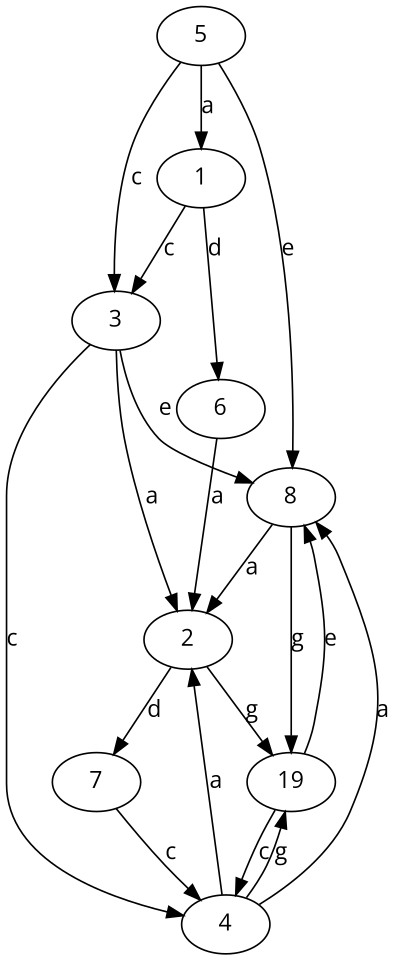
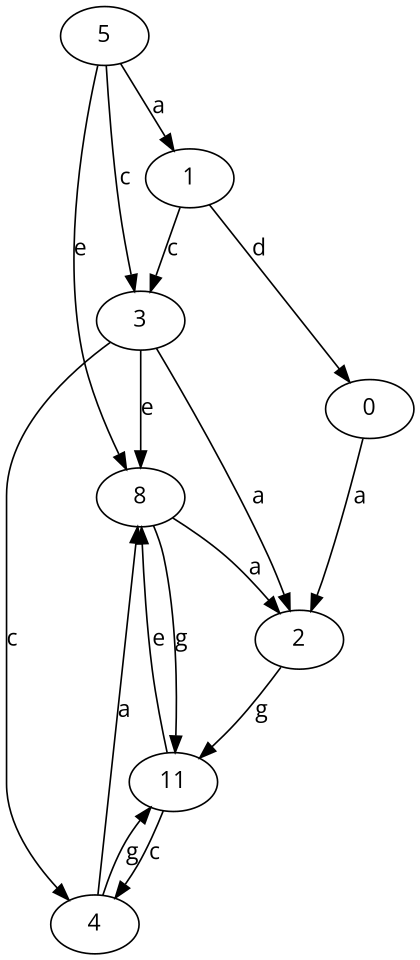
(221, 409) -> (370, 409)
(97, 782) -> none
(291, 782) -> (173, 782)
(208, 790) -> none
